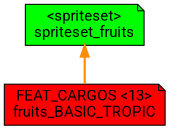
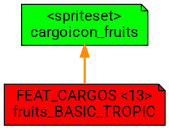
(85, 25) -> (85, 25)
